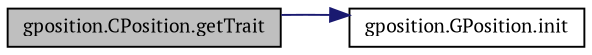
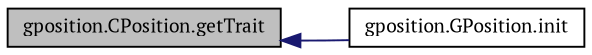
(306, 15) -> (325, 40)
